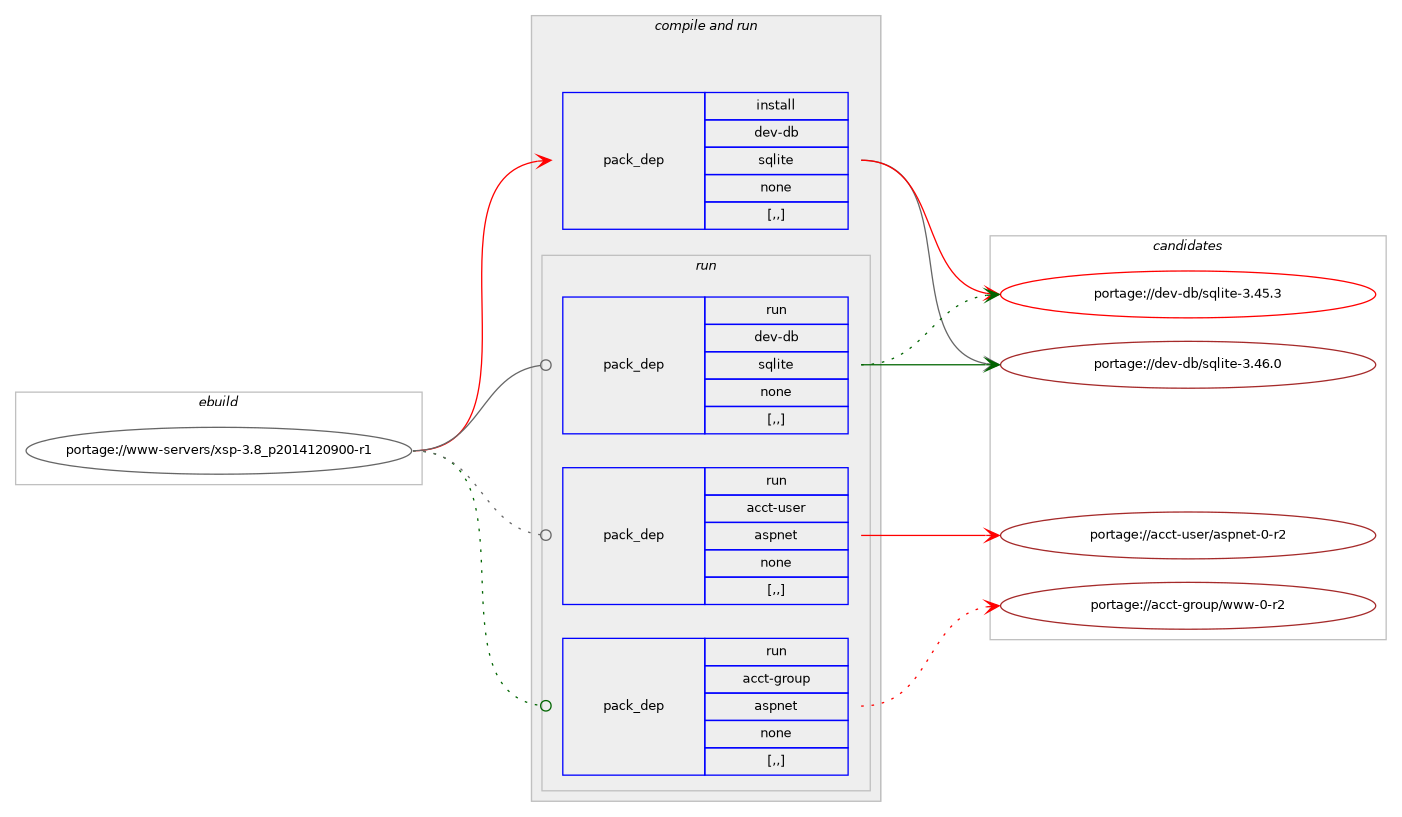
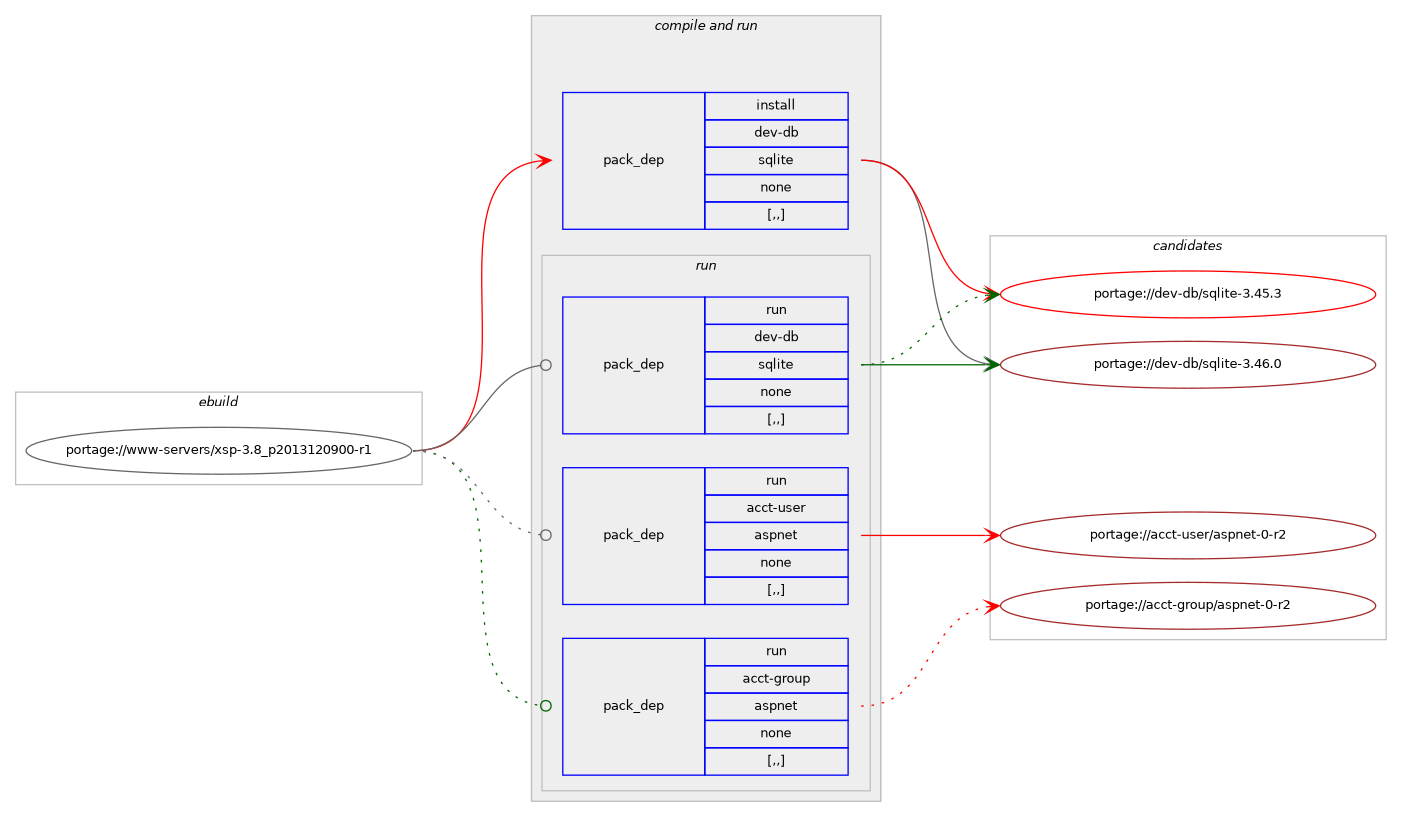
(219, 451) -> (219, 451)
(1188, 606) -> (1188, 606)
